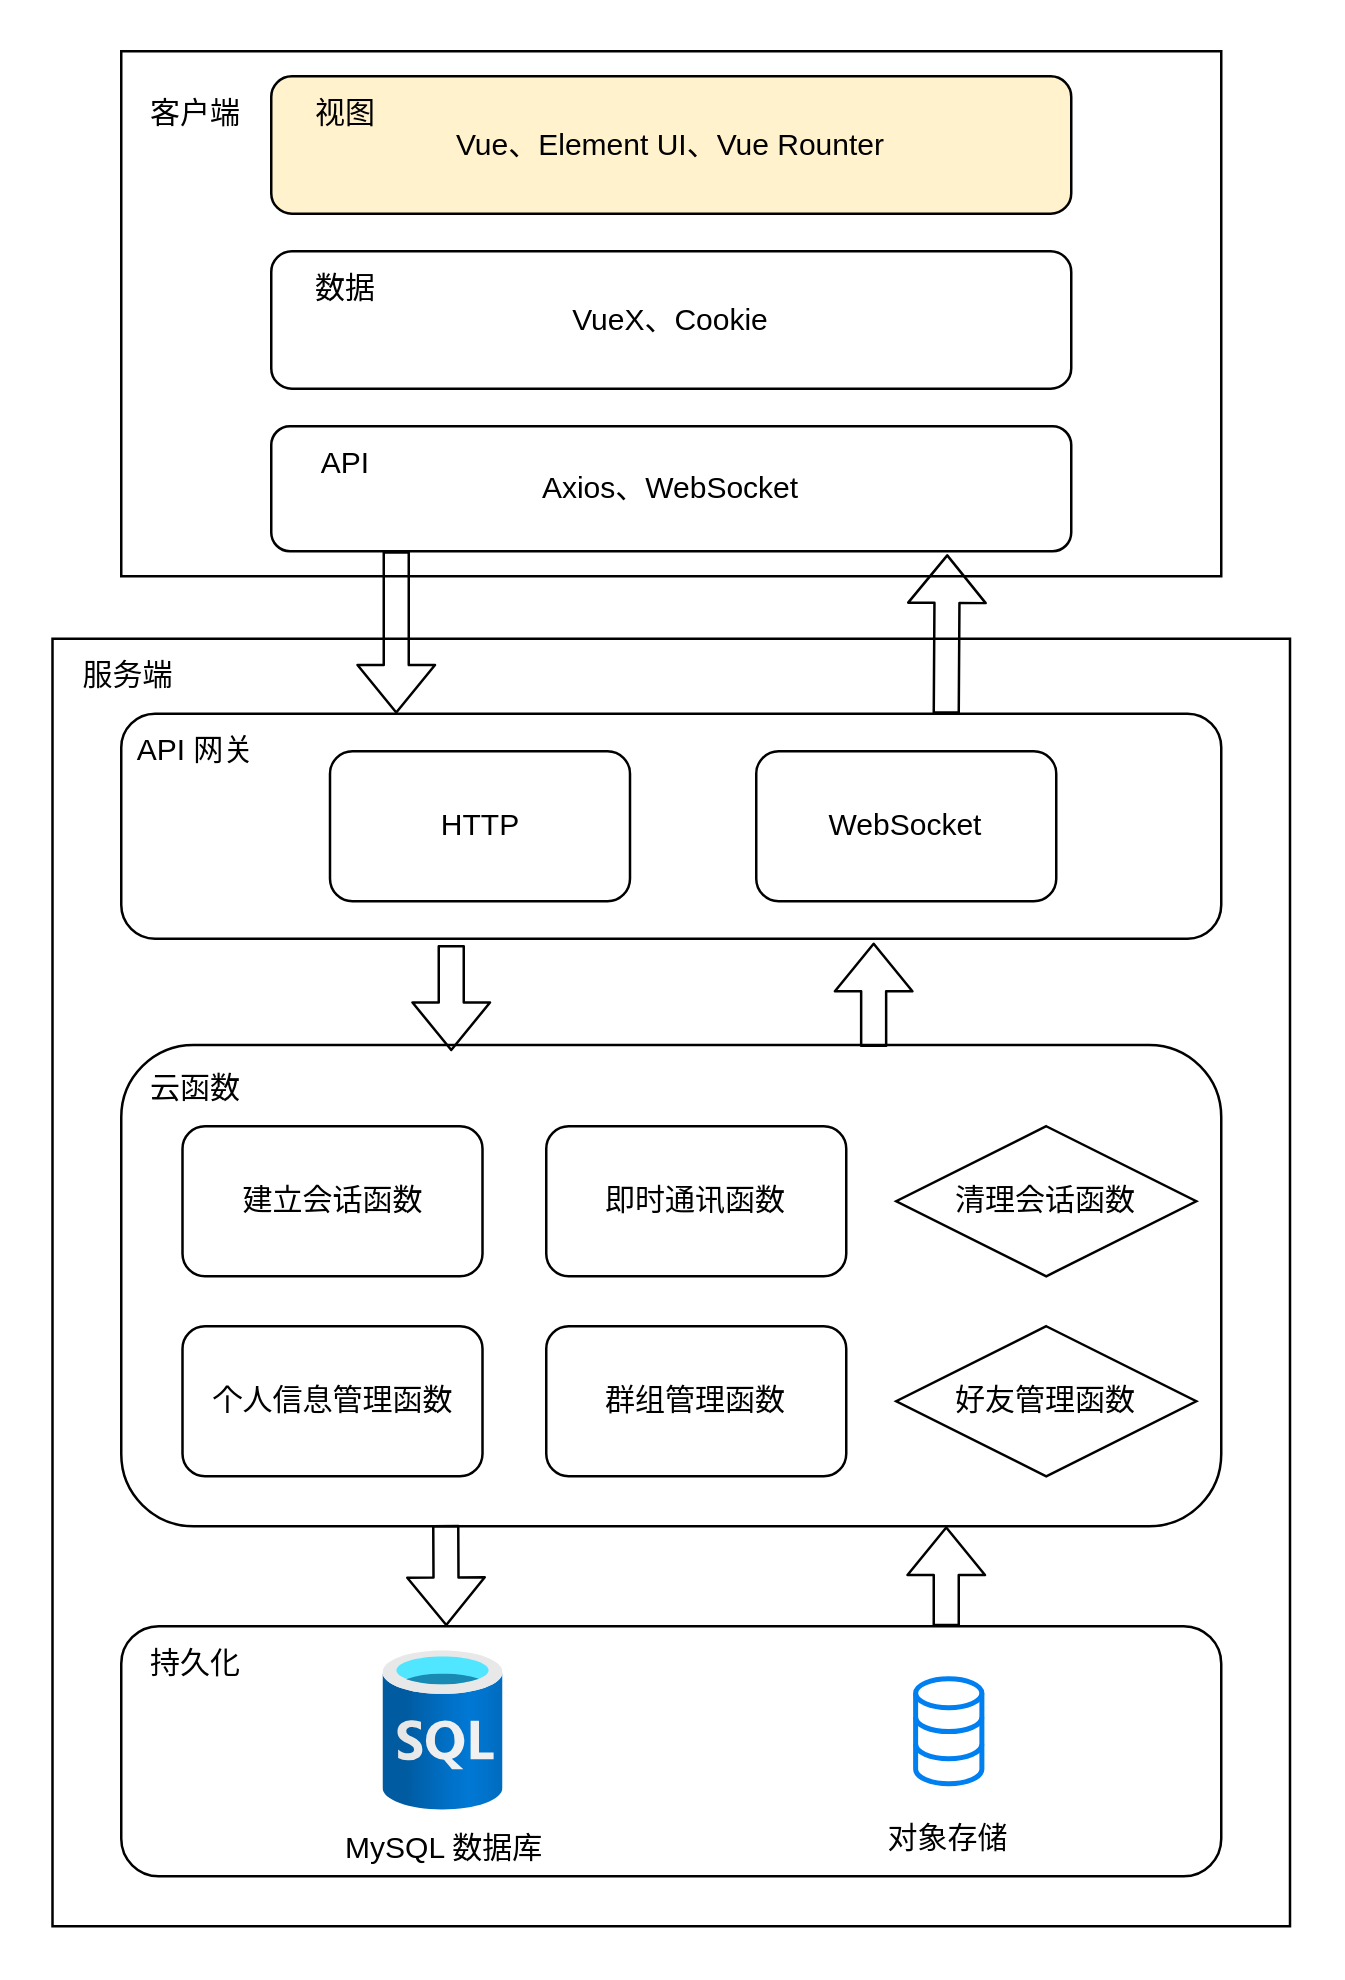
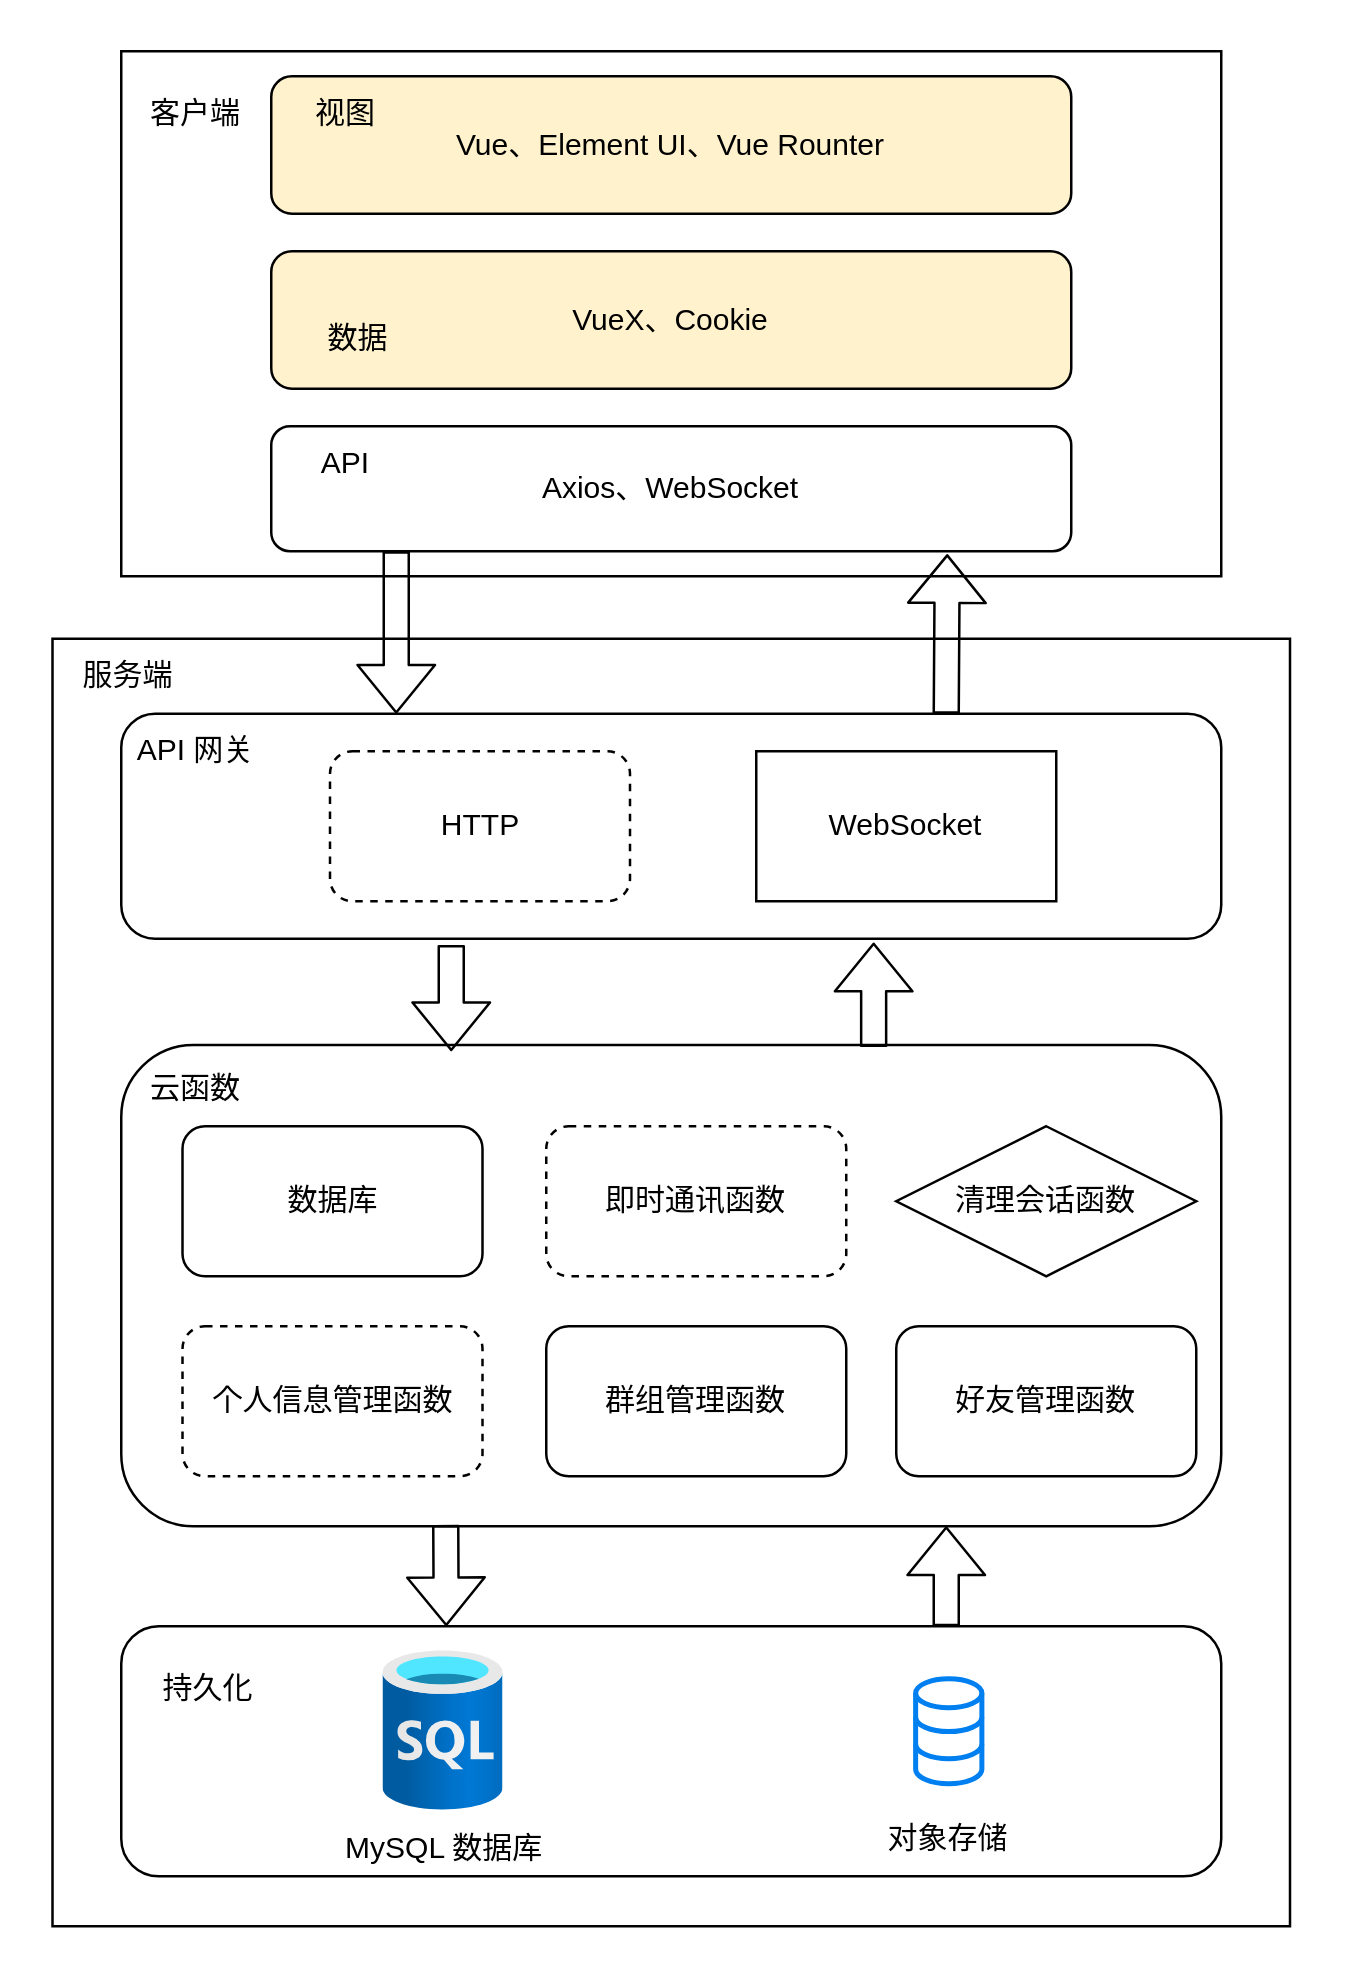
(346, 289) -> (359, 339)
(671, 320) -> (671, 320)
(480, 826) -> (480, 826)
(906, 826) -> (906, 826)
(334, 1201) -> (334, 1201)
(696, 1201) -> (696, 1201)
(333, 1401) -> (333, 1401)
(1046, 1401) -> (1046, 1401)
(196, 1664) -> (209, 1689)
